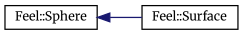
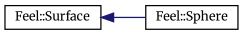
(126, 17) -> (130, 17)
